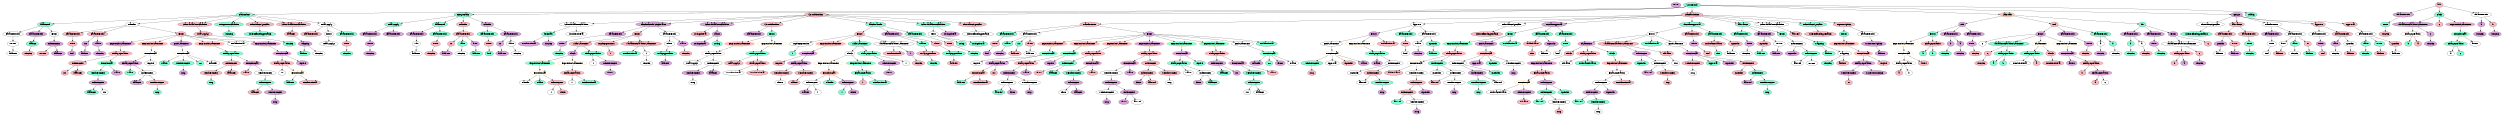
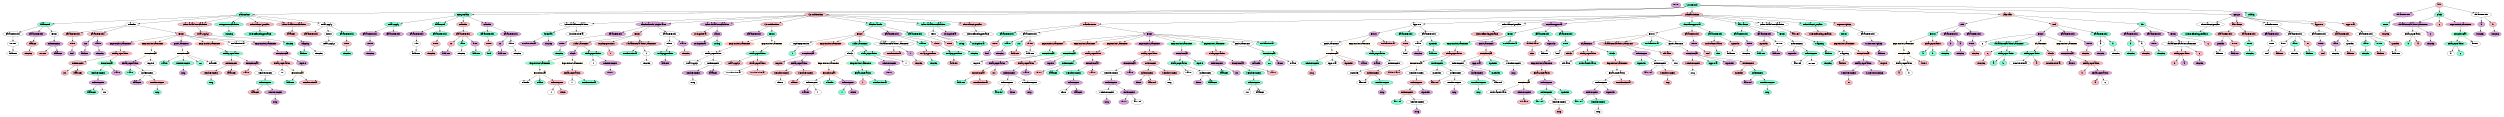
(32, 44) -> (32, 44)
